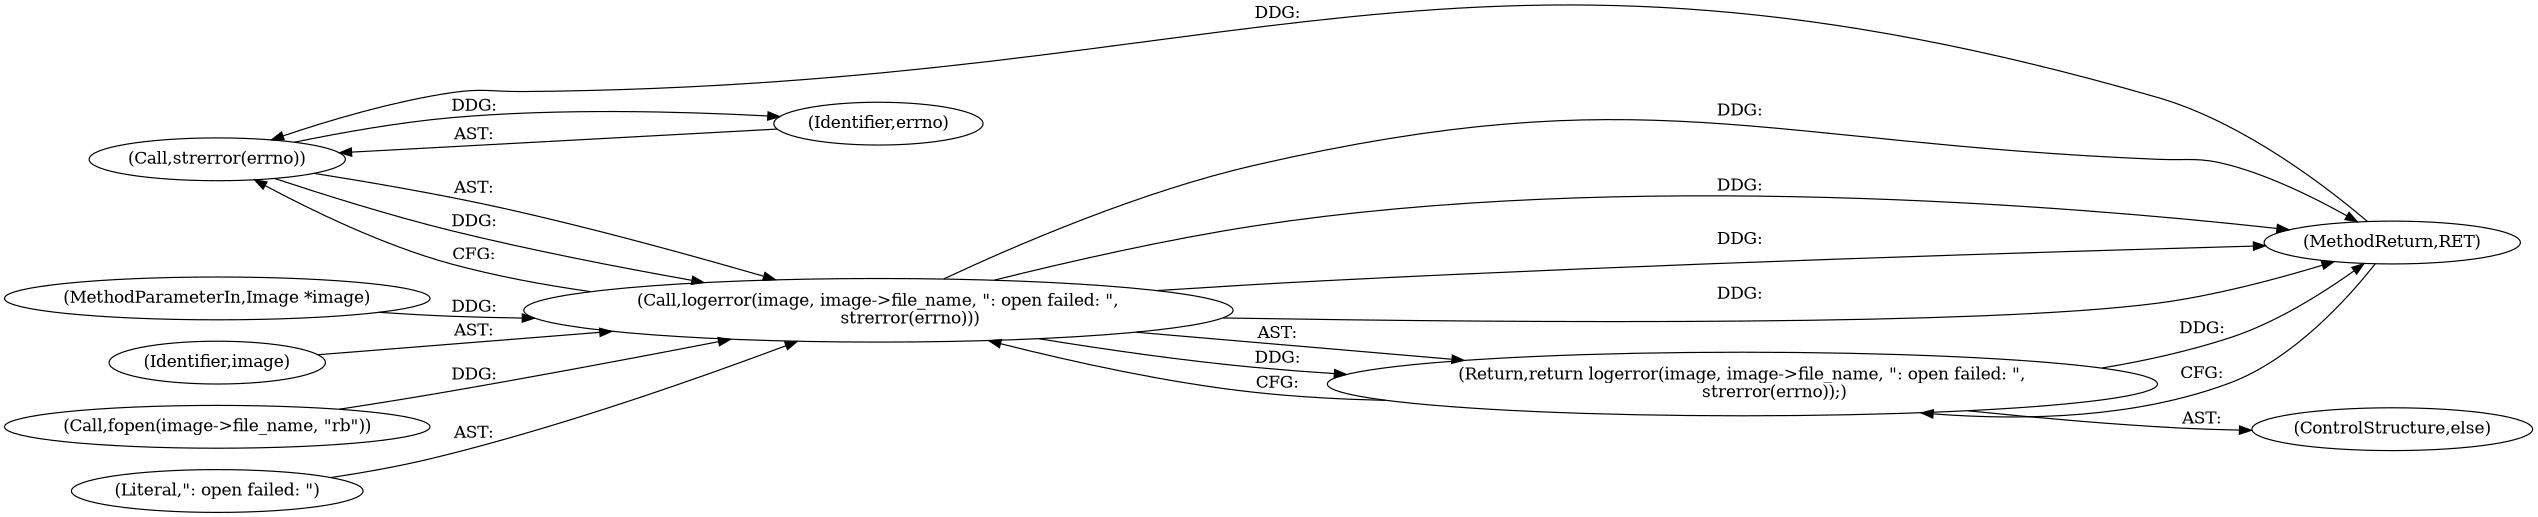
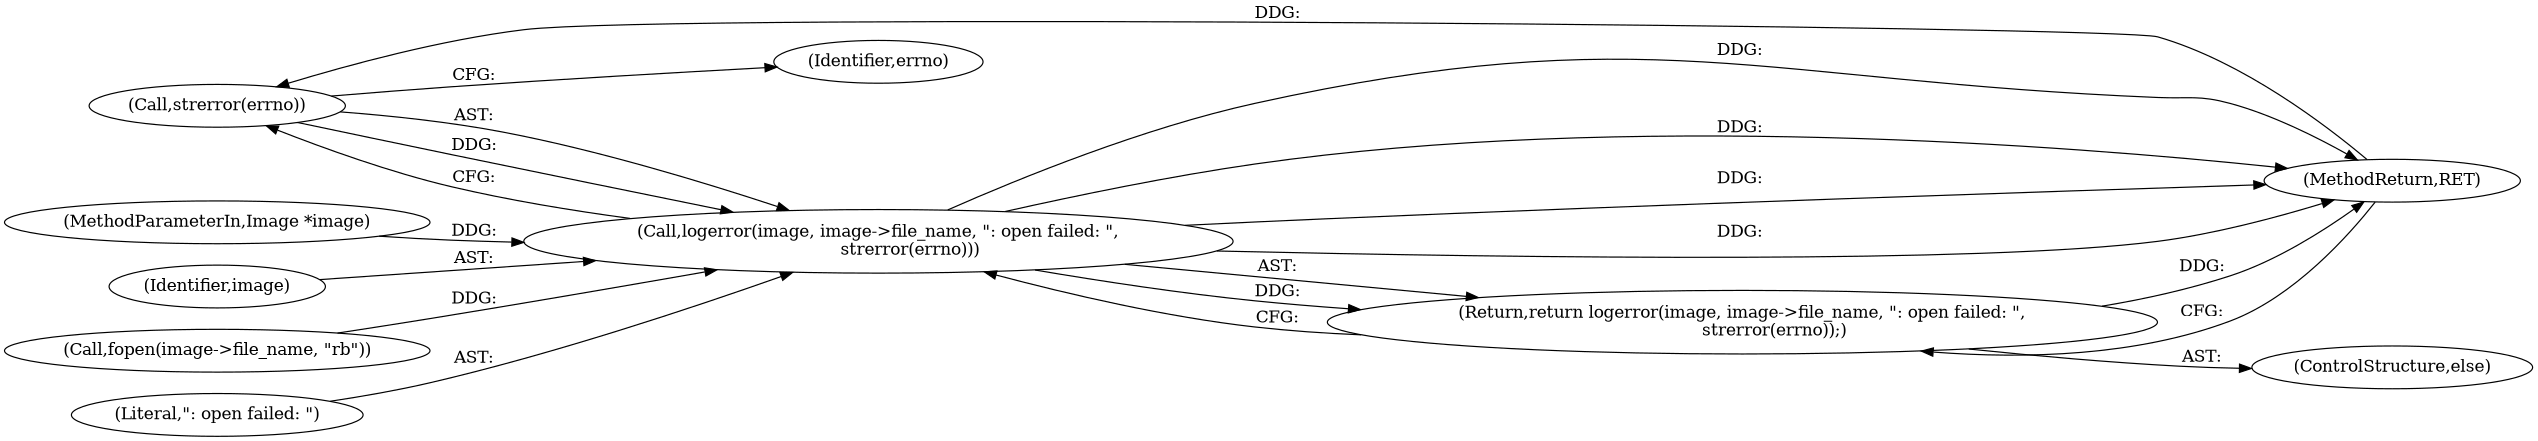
(477, 106) -> (477, 75)
(564, 141) -> none
